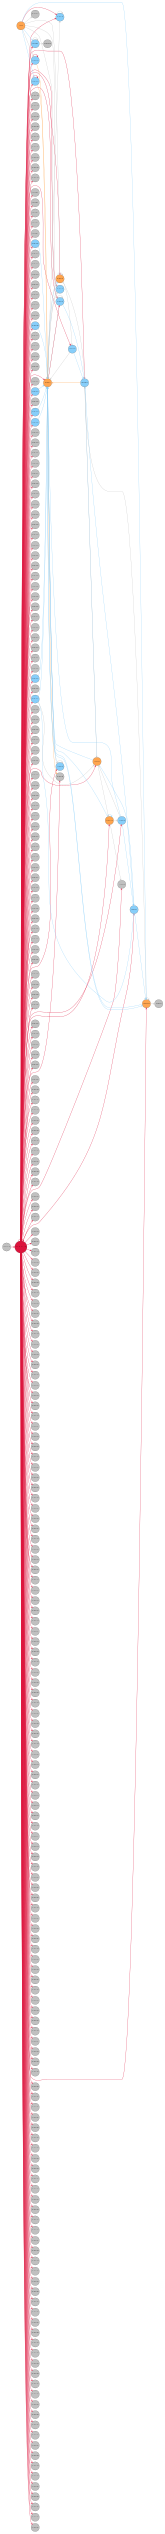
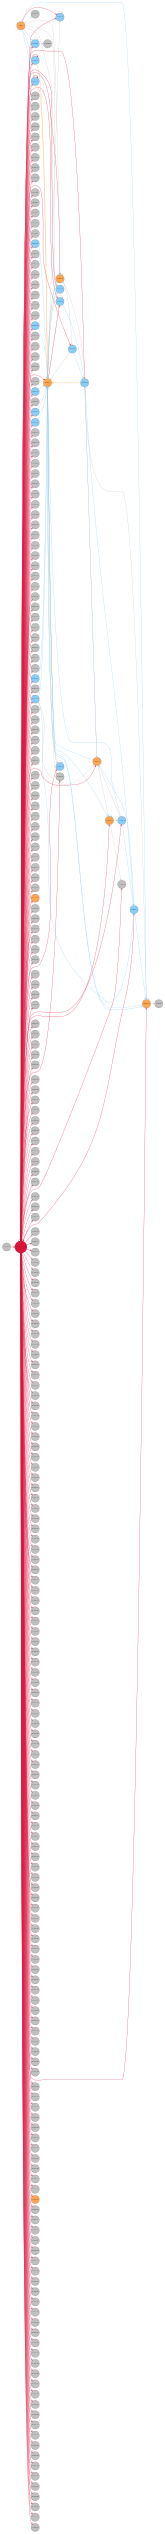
(35, 898) -> (35, 898)
(35, 2199) -> (35, 2199)
